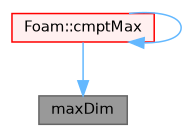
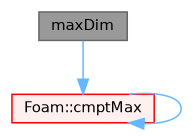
(83, 62) -> (83, 60)
